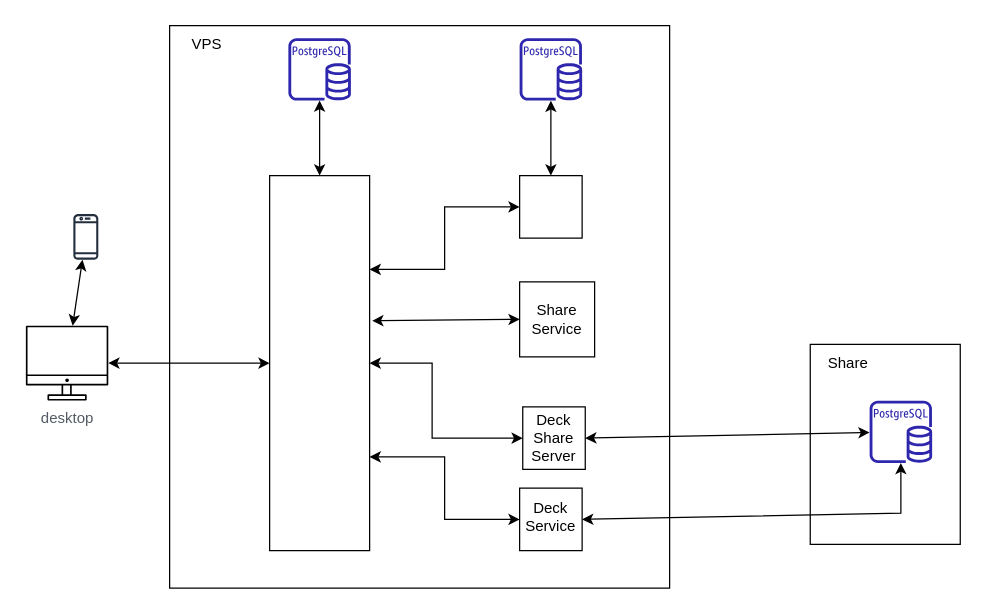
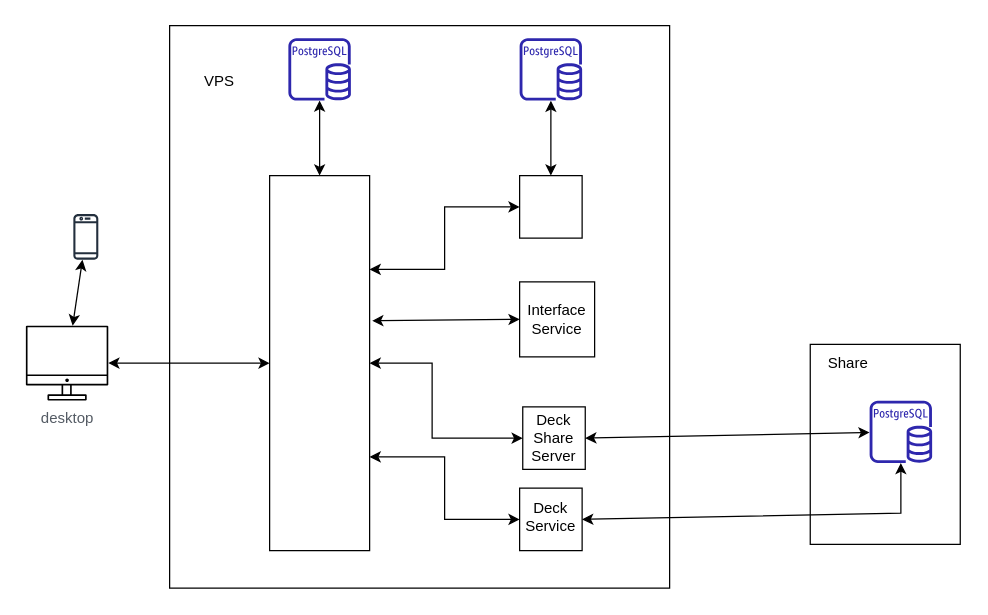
(207, 44) -> (219, 82)
(557, 319) -> (557, 319)
